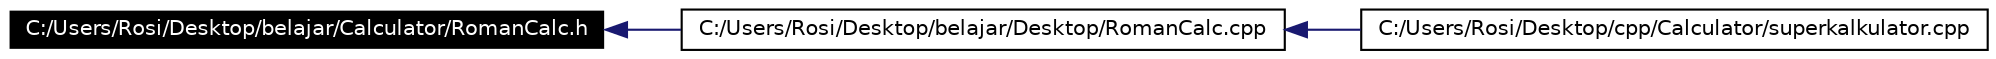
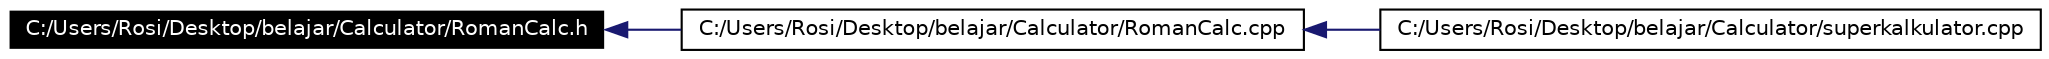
(983, 30) -> (993, 30)
(1674, 30) -> (1711, 30)
